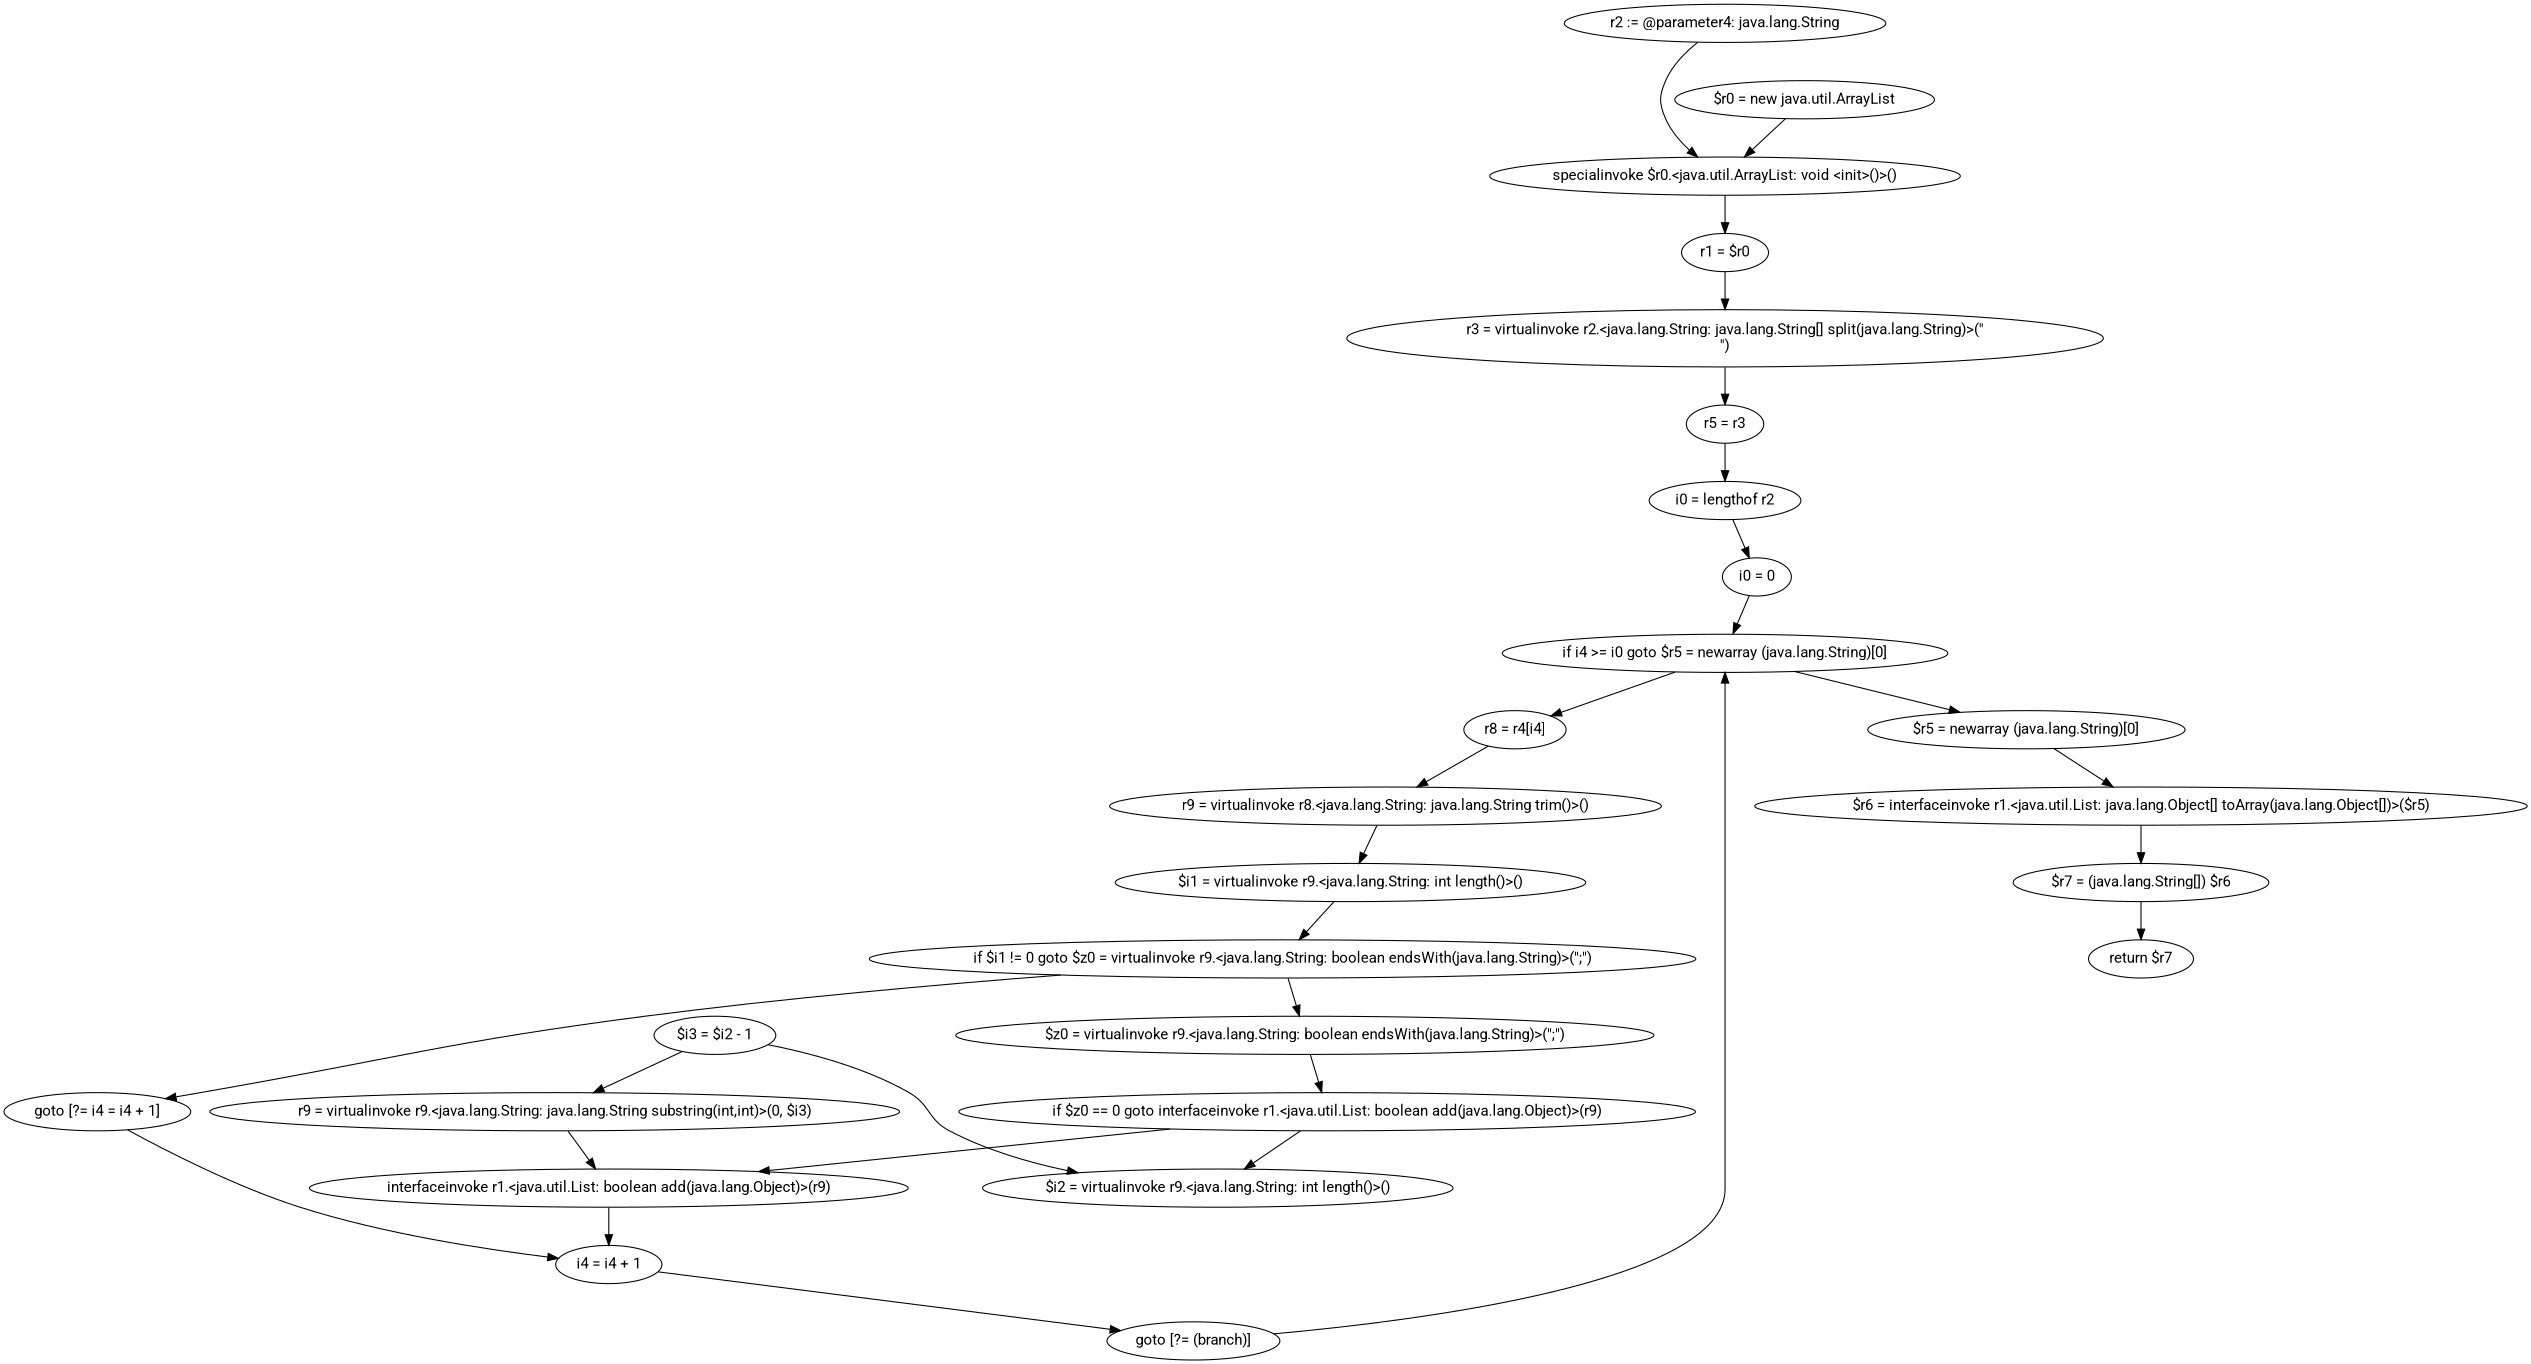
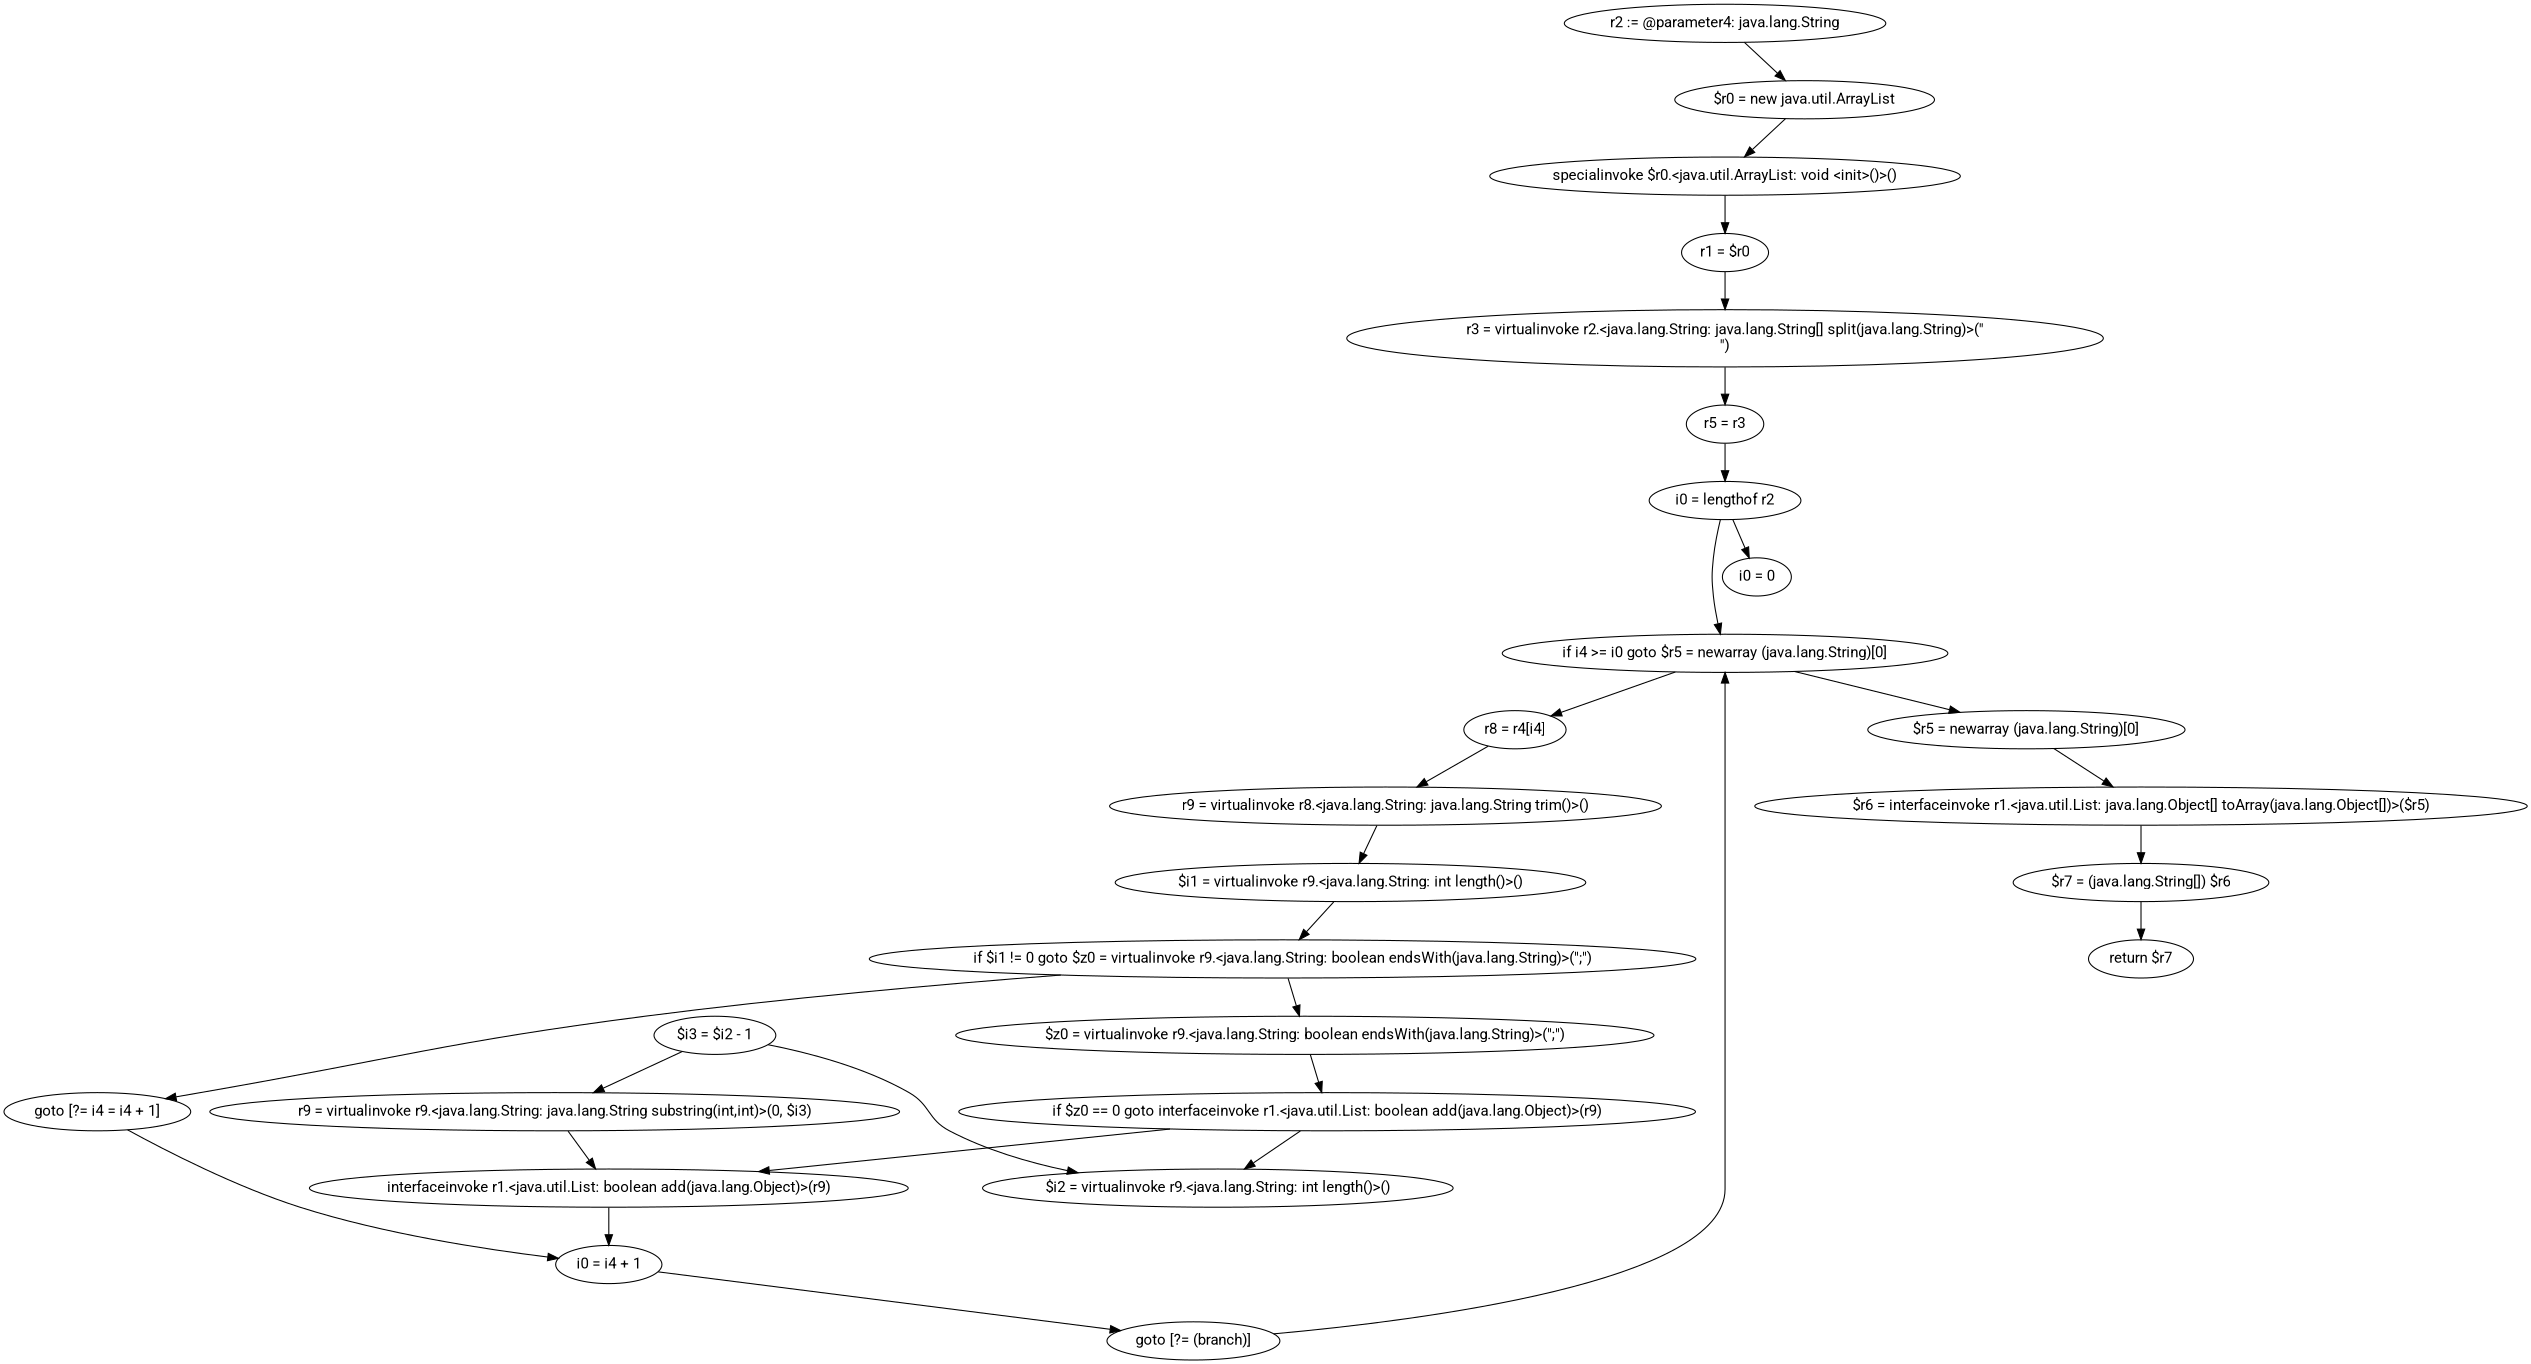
(1661, 94) -> (1761, 58)
(1743, 610) -> (1712, 572)
(609, 1265) -> (609, 1265)
